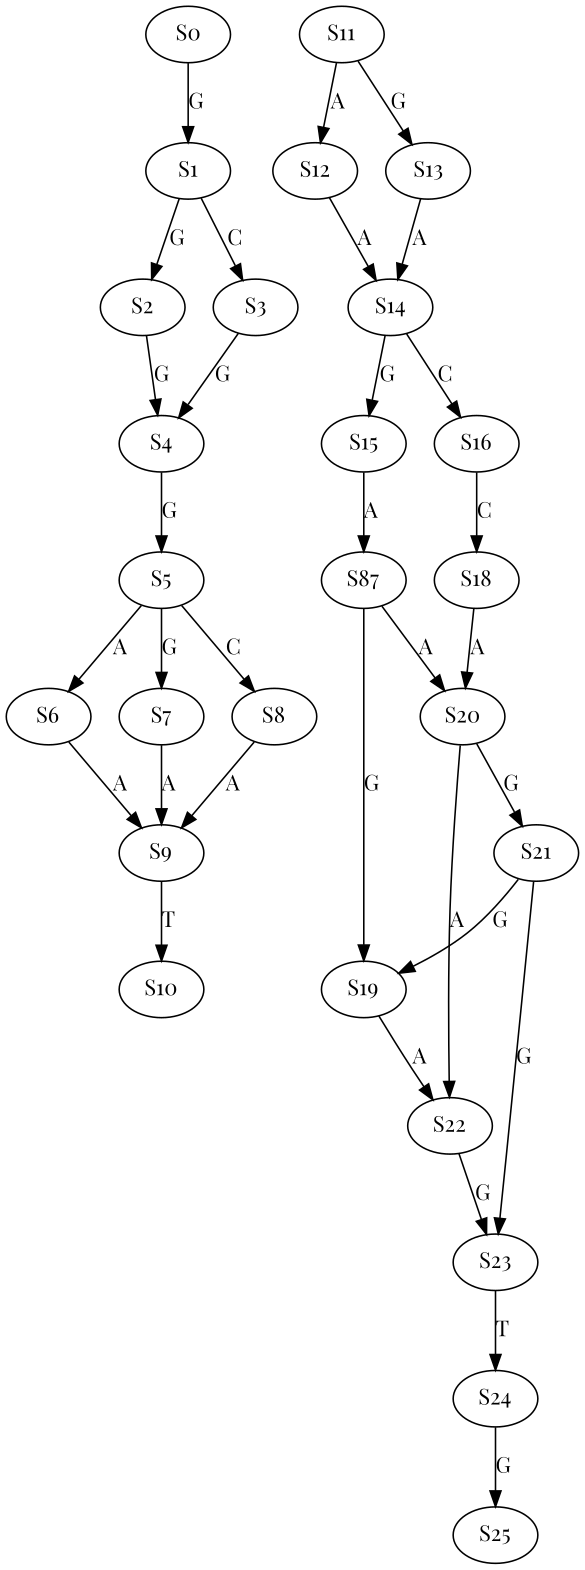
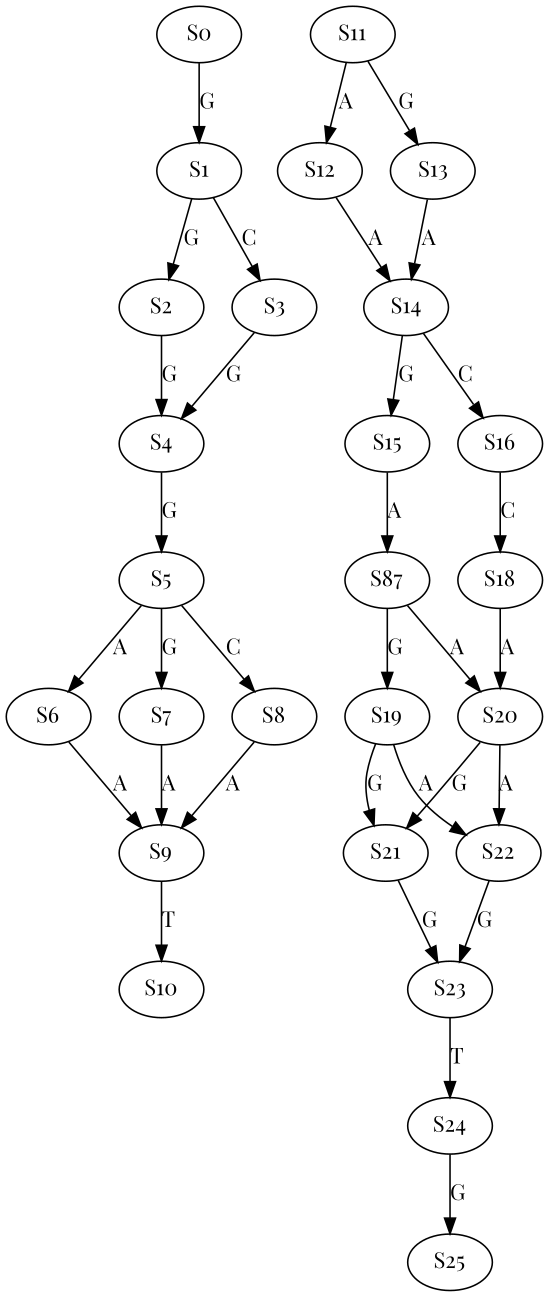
(471, 930) -> (366, 776)
